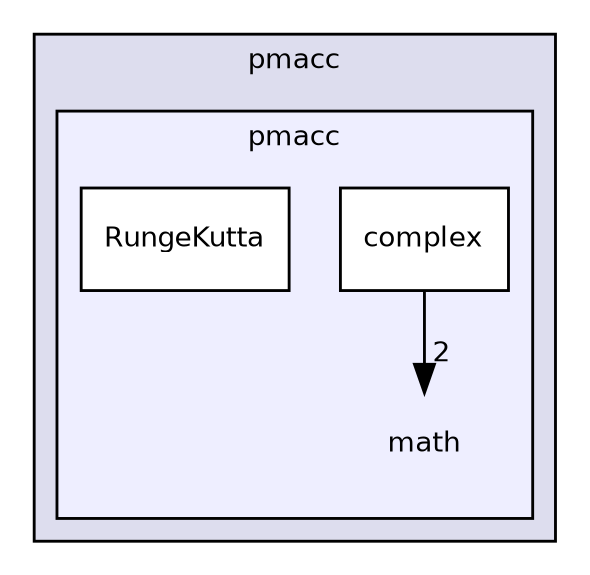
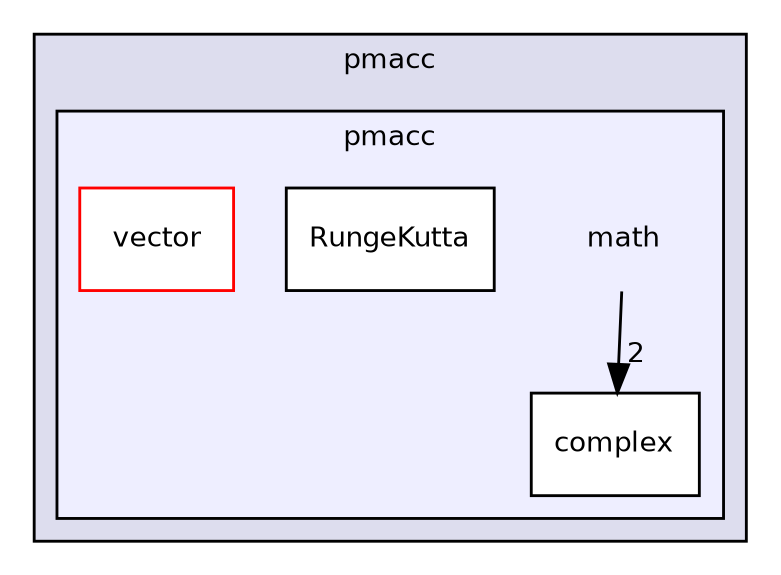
none -> (157, 239)
(424, 328) -> (620, 328)
